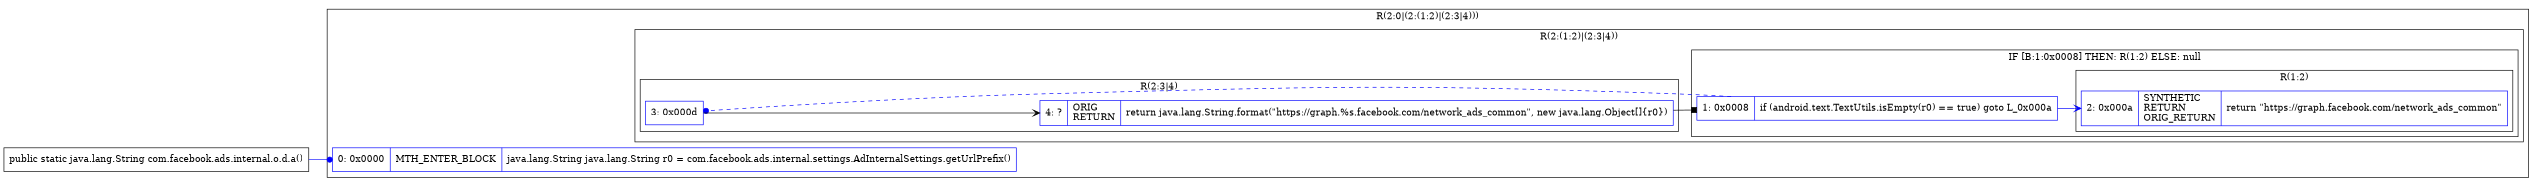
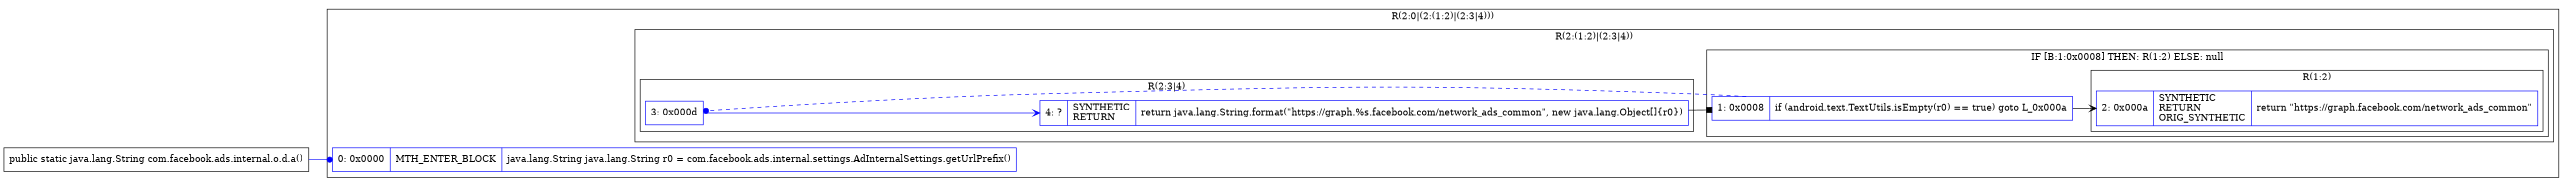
(1086, 108) -> (1102, 108)
(2066, 108) -> (2081, 108)
(868, 113) -> (868, 113)
(2180, 118) -> (2202, 118)
